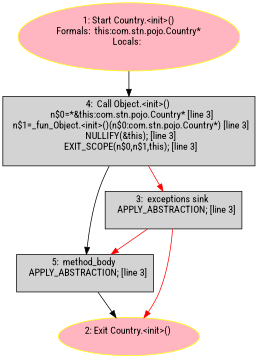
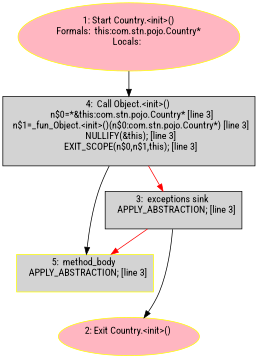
(166, 272) -> (166, 272)
(85, 273) -> (85, 273)
(105, 302) -> none
